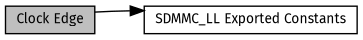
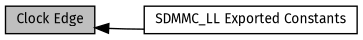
(112, 11) -> (126, 29)
